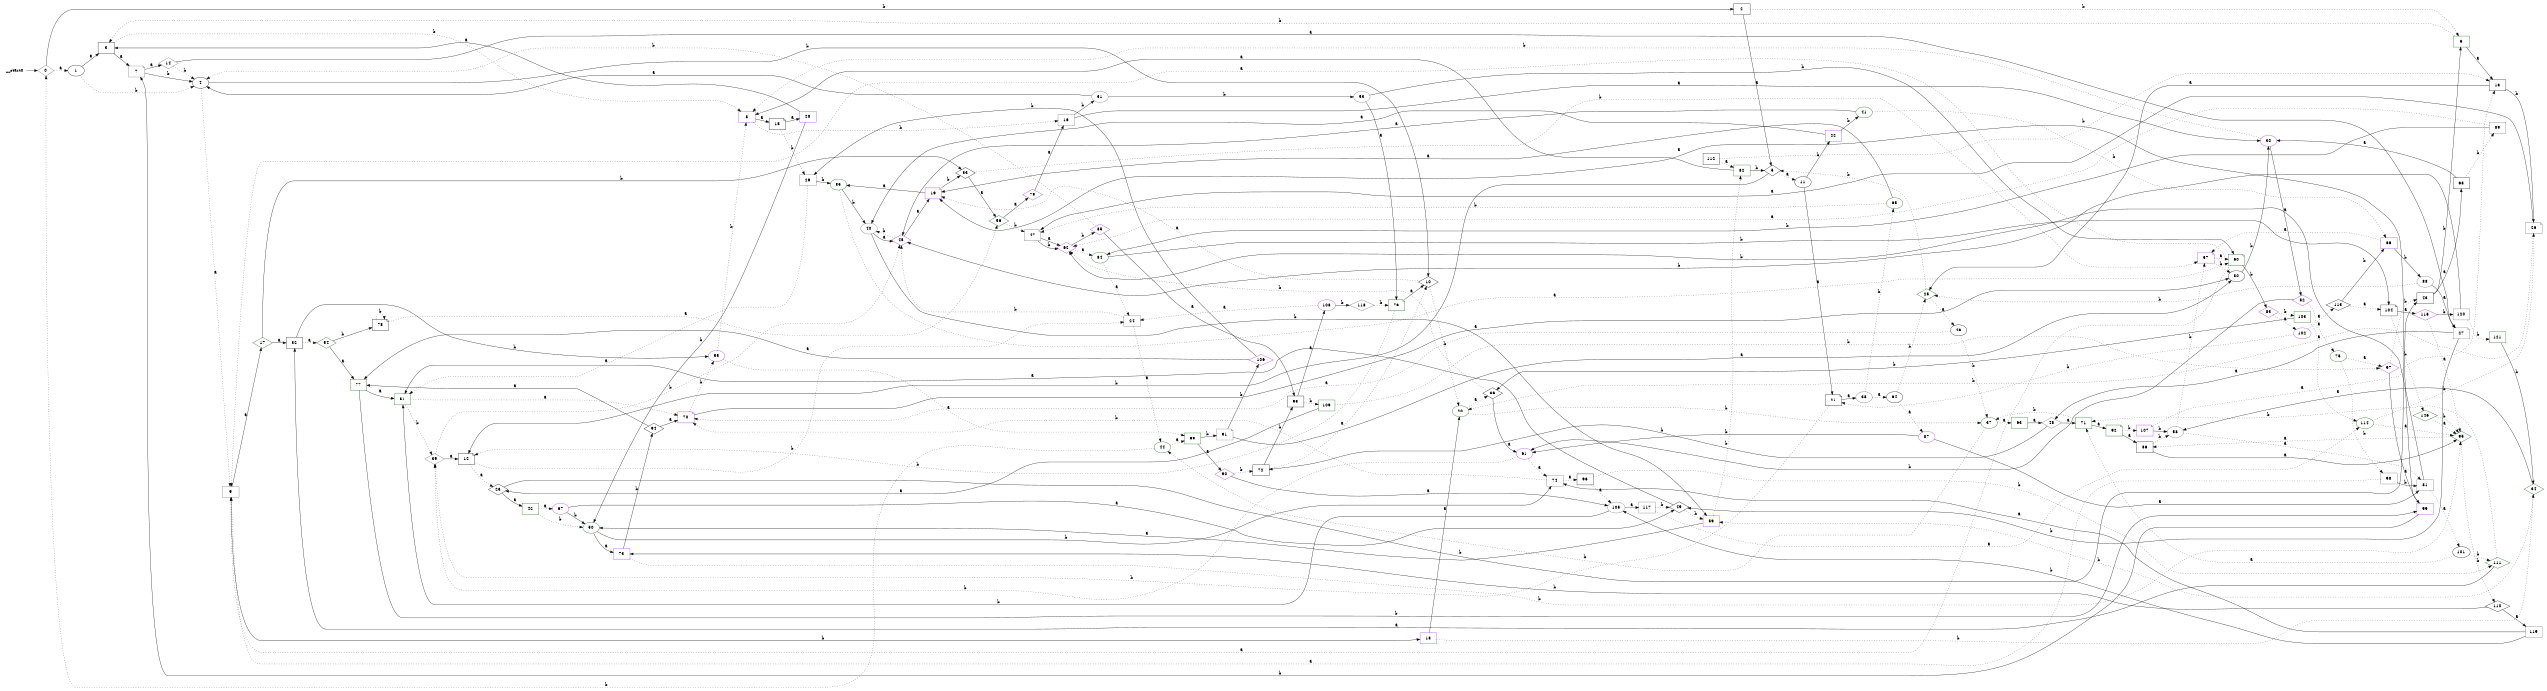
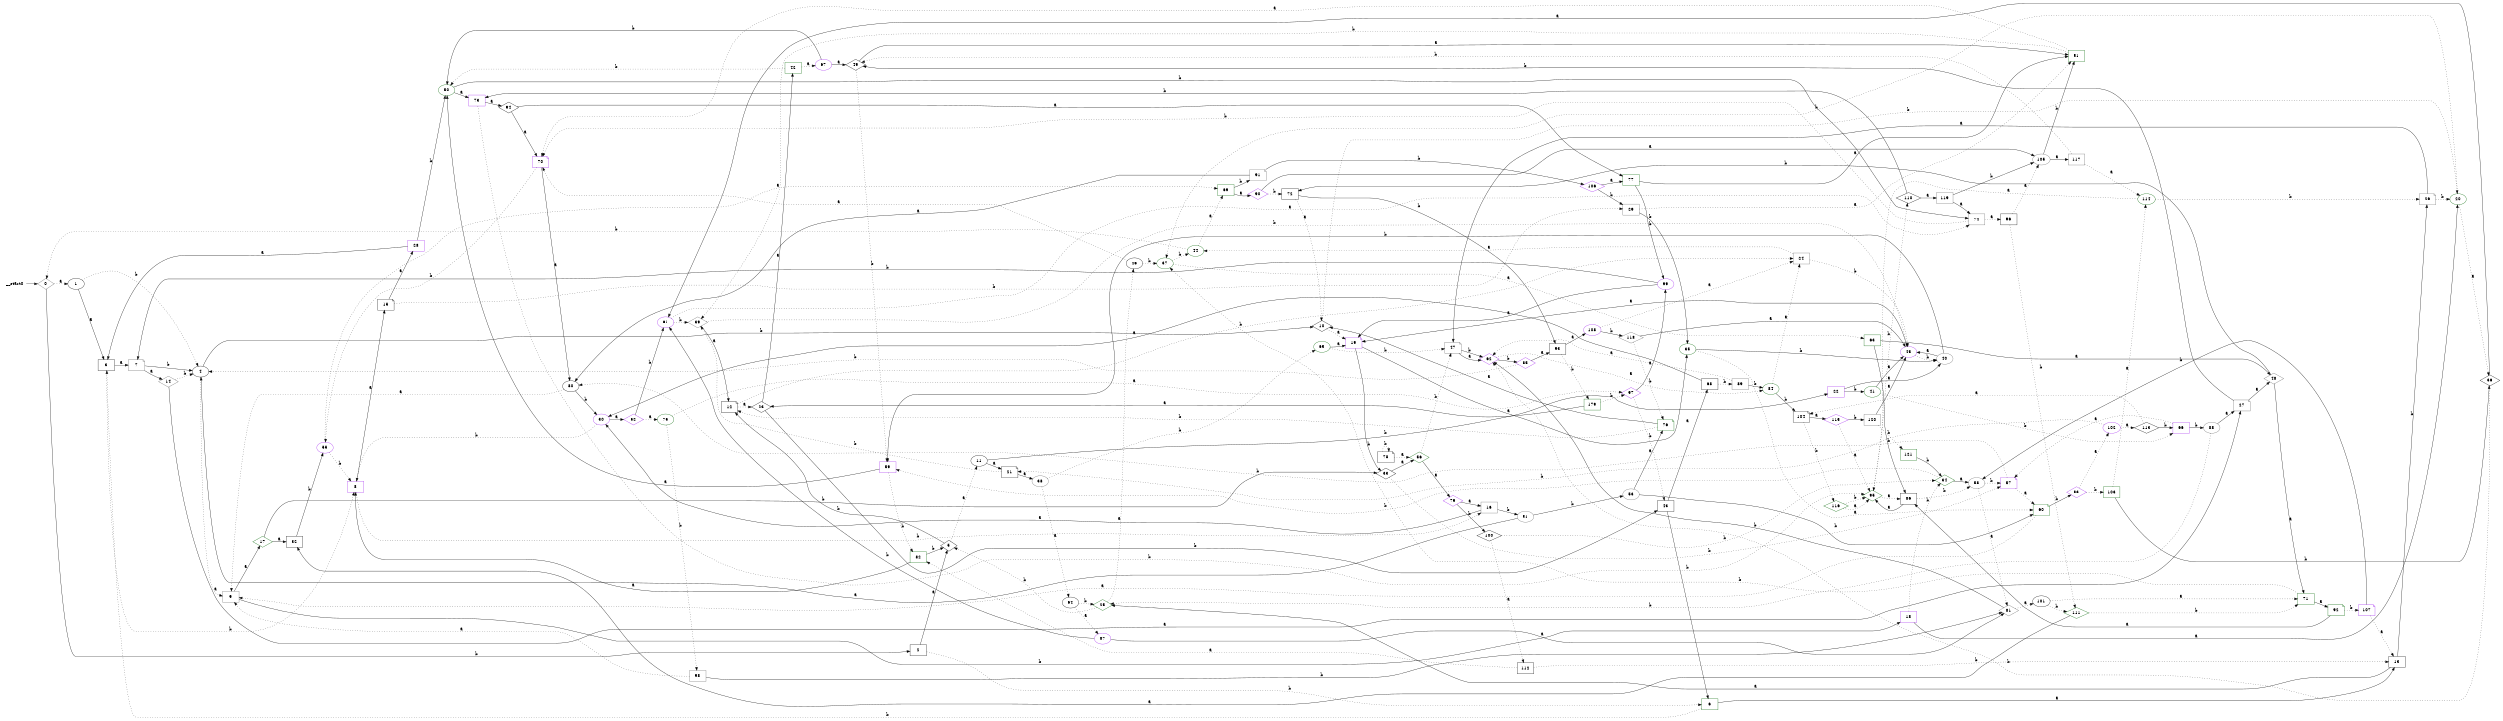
(901, 240) -> (1909, 352)
(1679, 266) -> (1889, 387)
none -> (1776, 321)
(326, 343) -> none
(1327, 405) -> (1592, 405)
(2425, 416) -> (1836, 506)
none -> (1885, 423)
(2425, 485) -> (2009, 610)
(637, 489) -> (492, 102)
(2425, 509) -> (1666, 284)
none -> (1489, 536)
